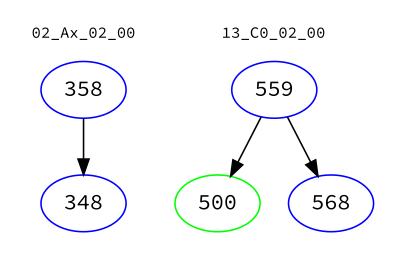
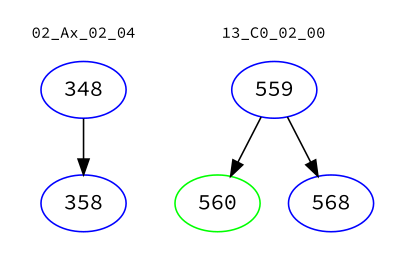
(84, 34) -> (84, 34)
(84, 139) -> (84, 139)
(218, 203) -> (218, 203)
